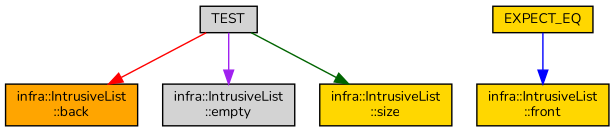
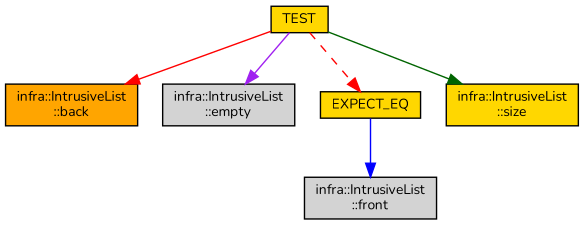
(229, 19) -> (300, 19)
none -> (330, 57)
(543, 105) -> (371, 198)
